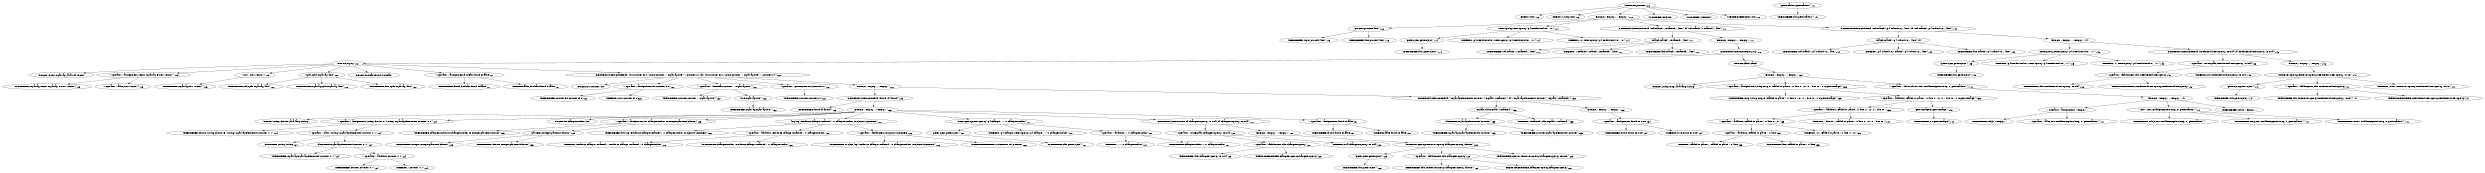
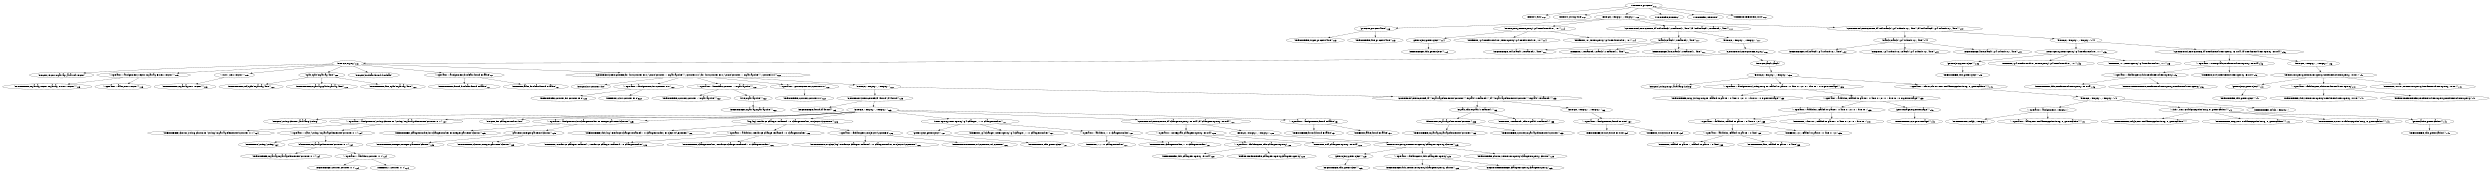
none -> (2321, 115)
